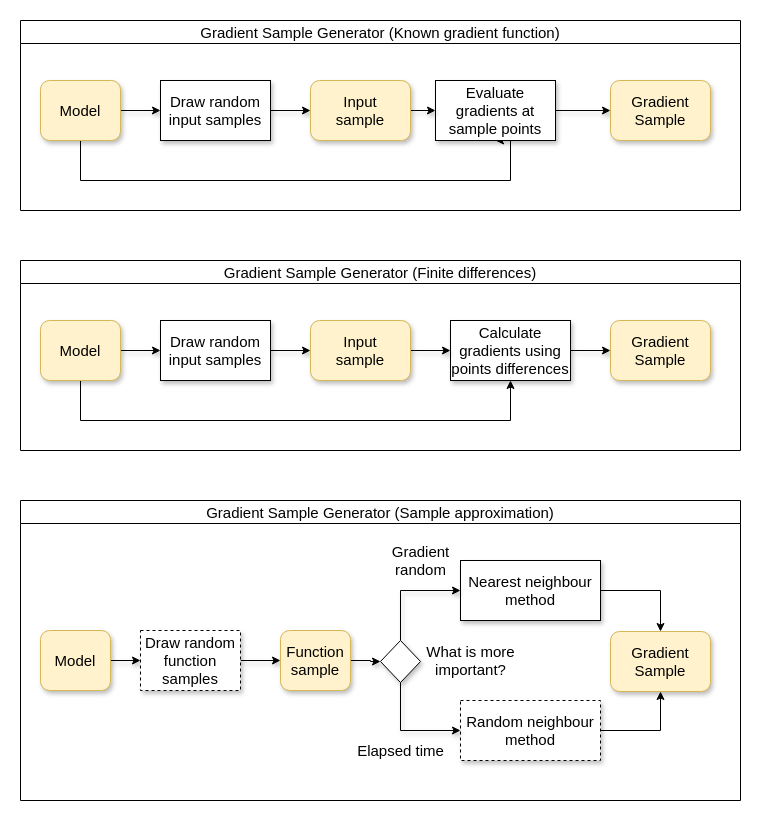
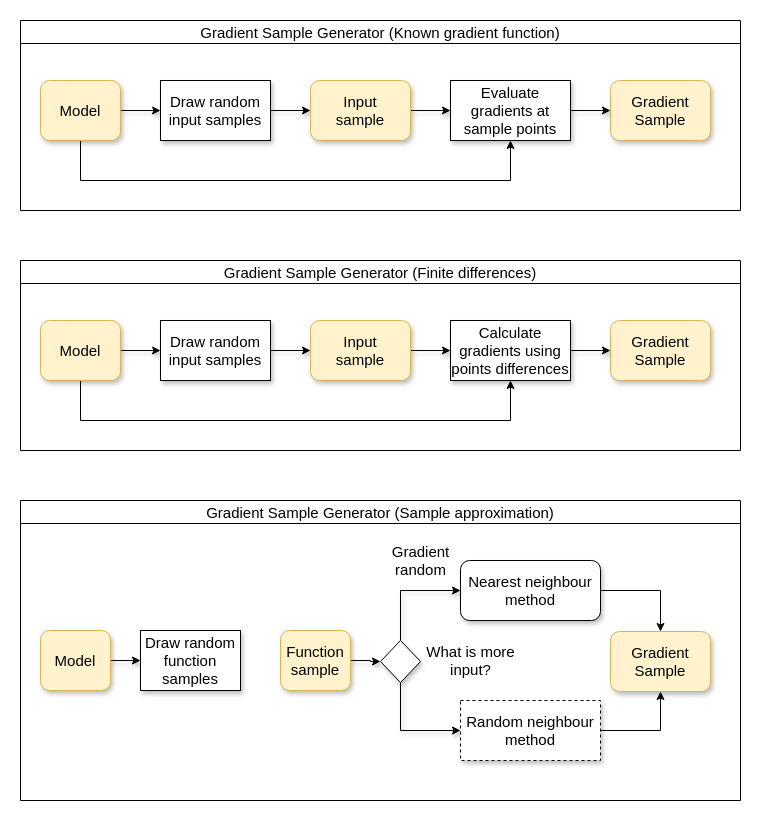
(496, 111) -> (511, 111)
(531, 591) -> (531, 591)
(191, 661) -> (191, 661)
(257, 661) -> none
(471, 661) -> (471, 661)
(401, 751) -> none
